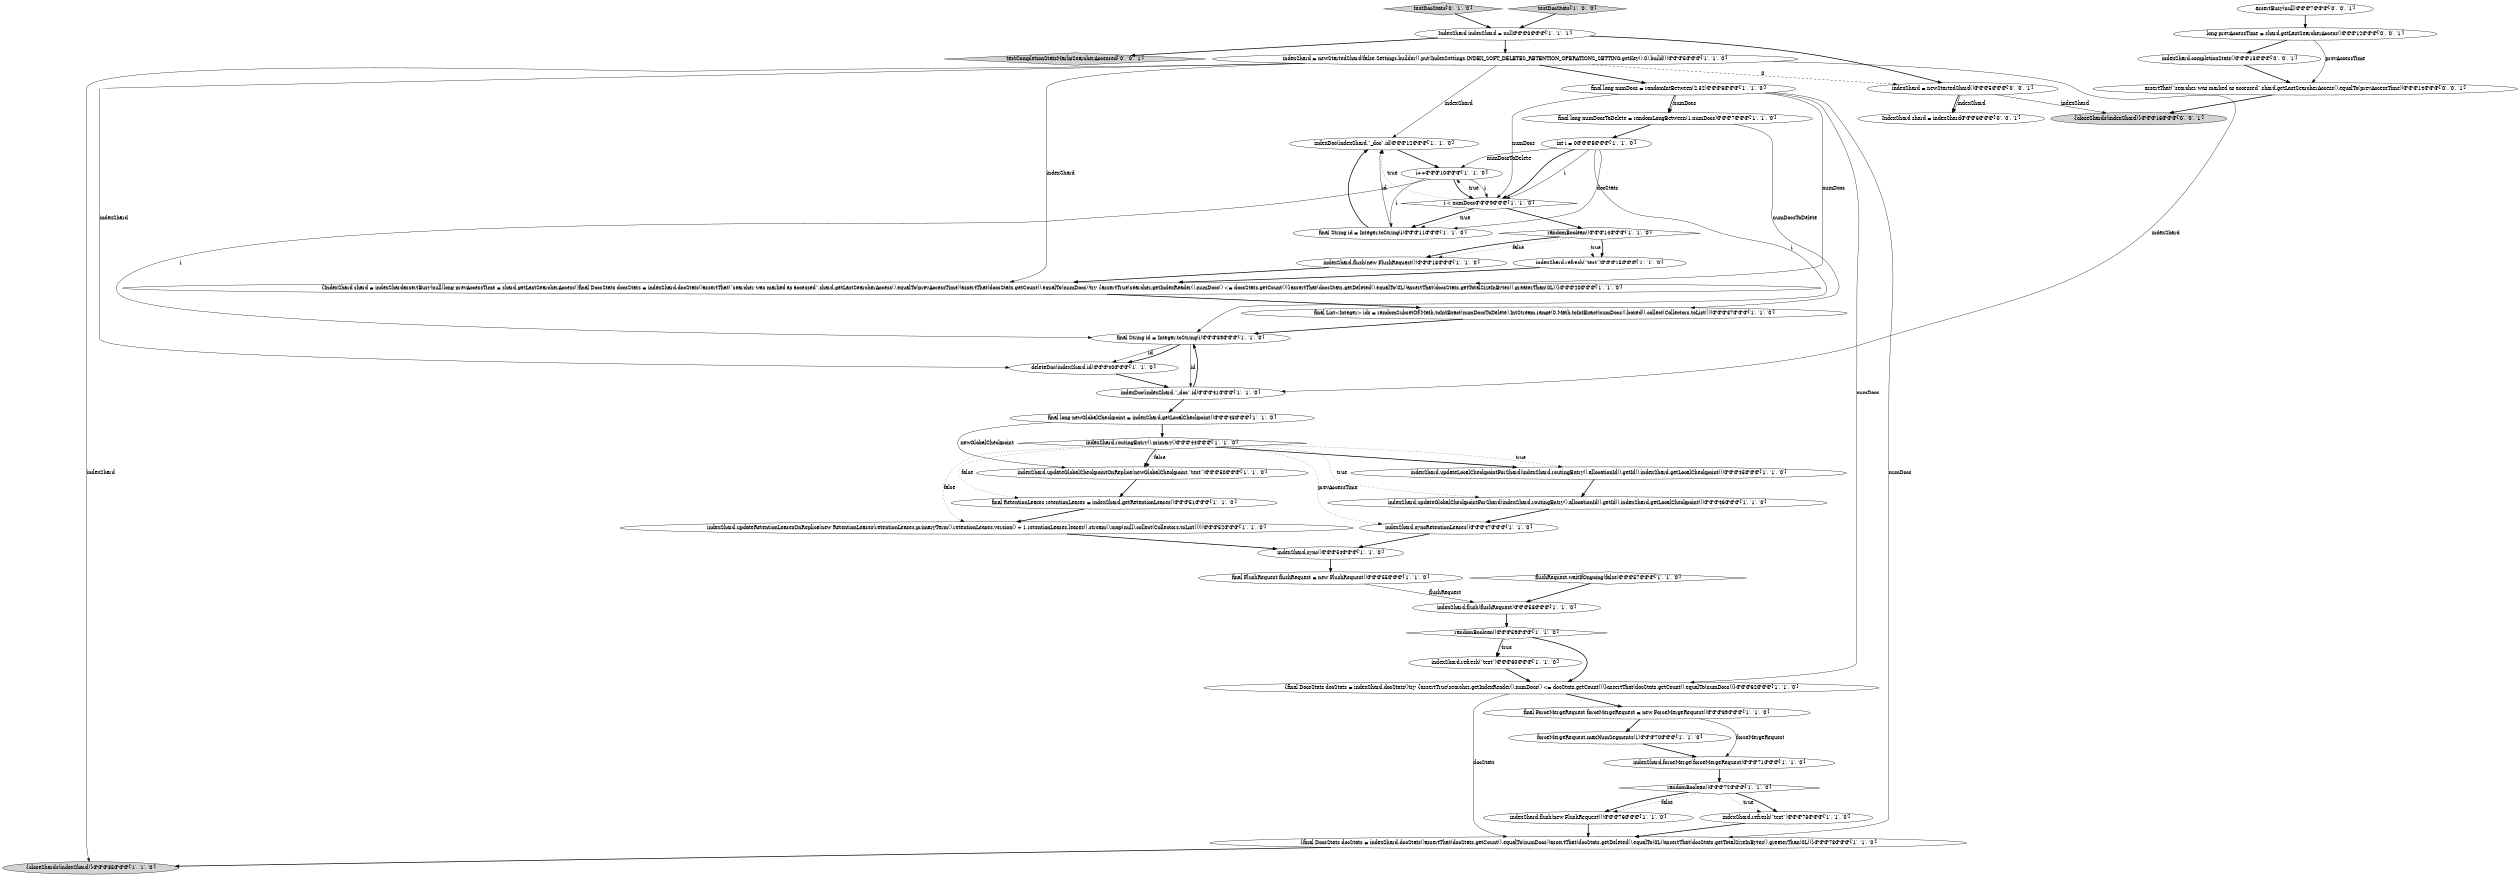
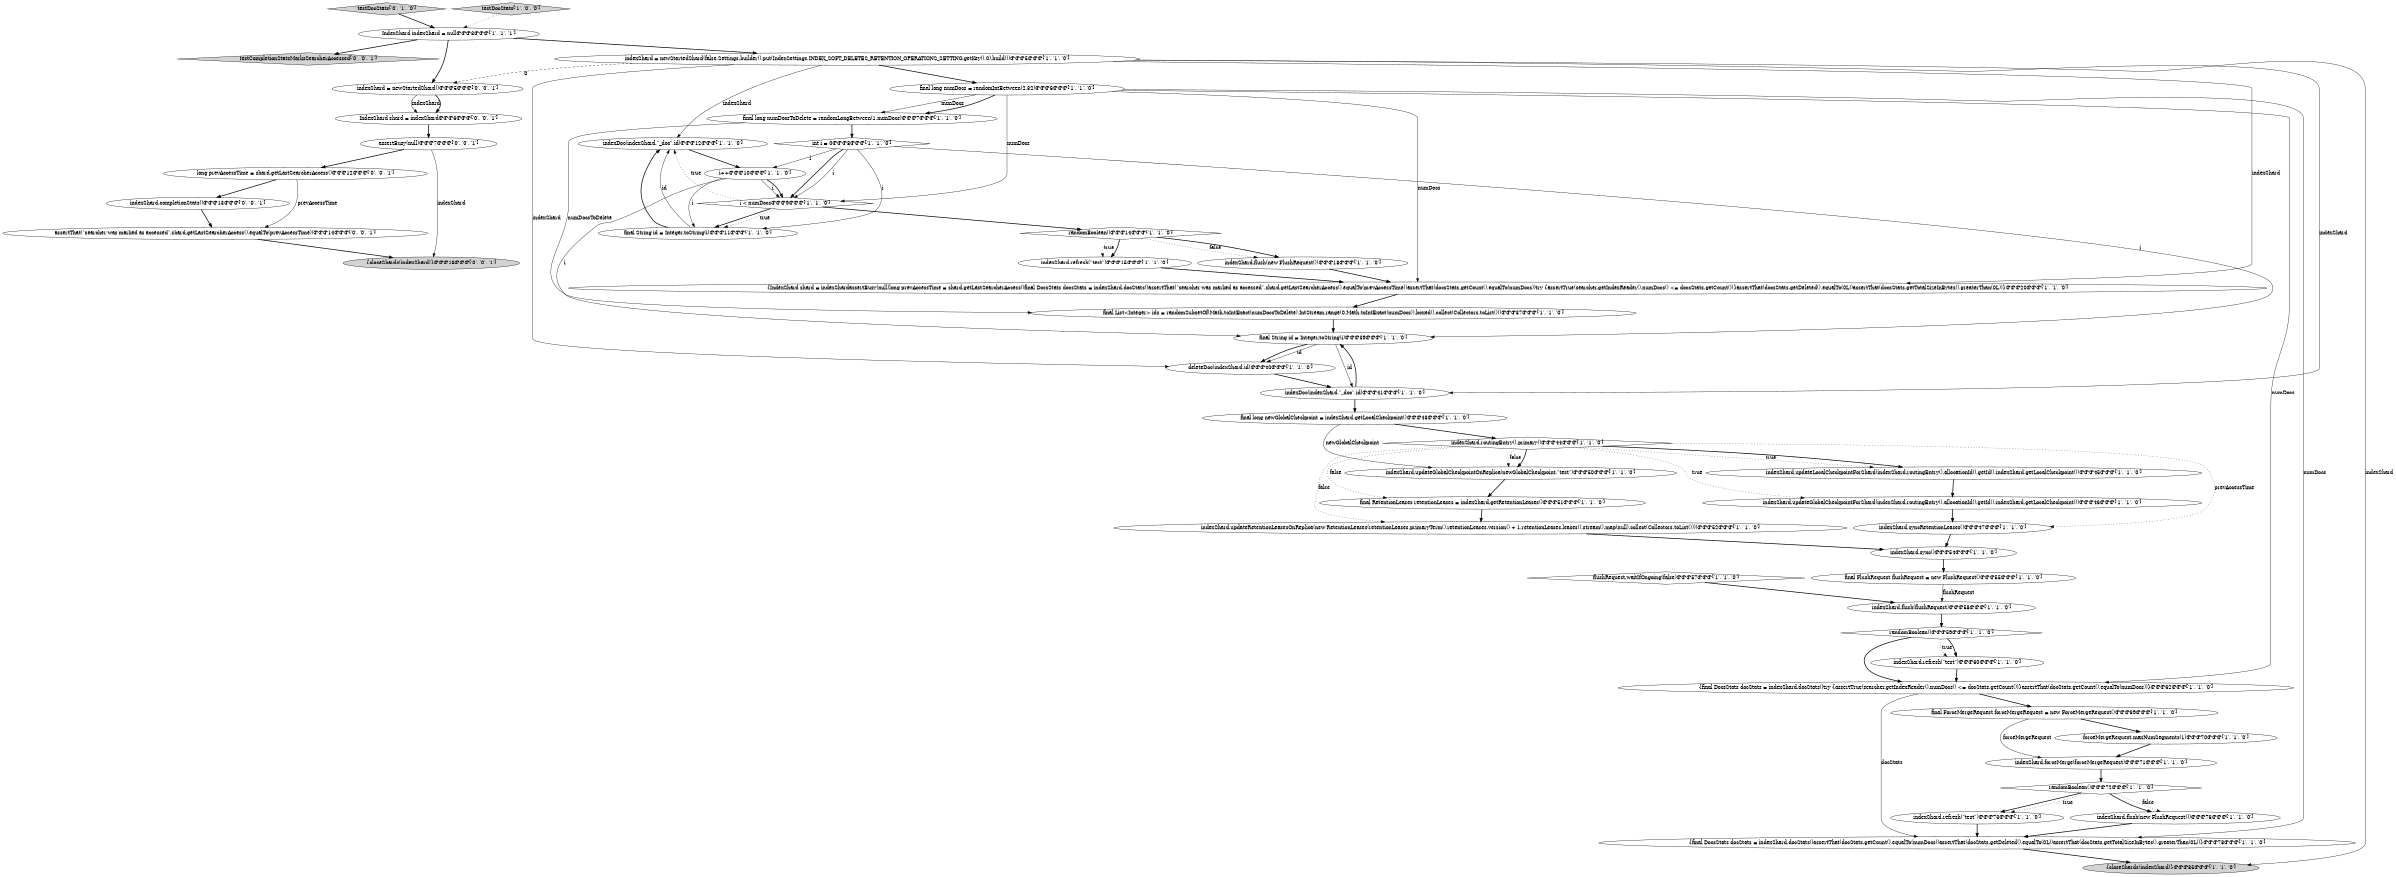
(1539, 20) -> (483, 20)
(2049, 104) -> (437, 201)
none -> (429, 130)
(1596, 144) -> (852, 144)
(1509, 159) -> (810, 159)
(1608, 189) -> (883, 189)
(1468, 191) -> none
